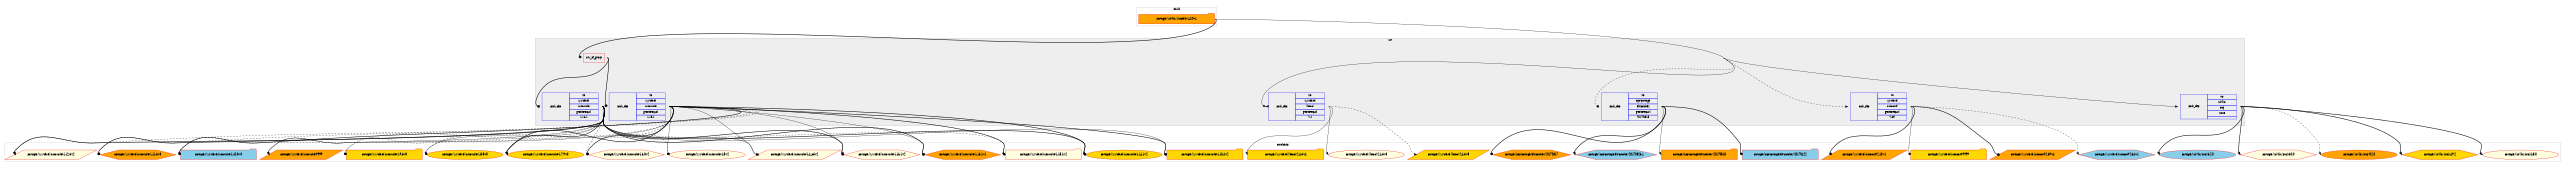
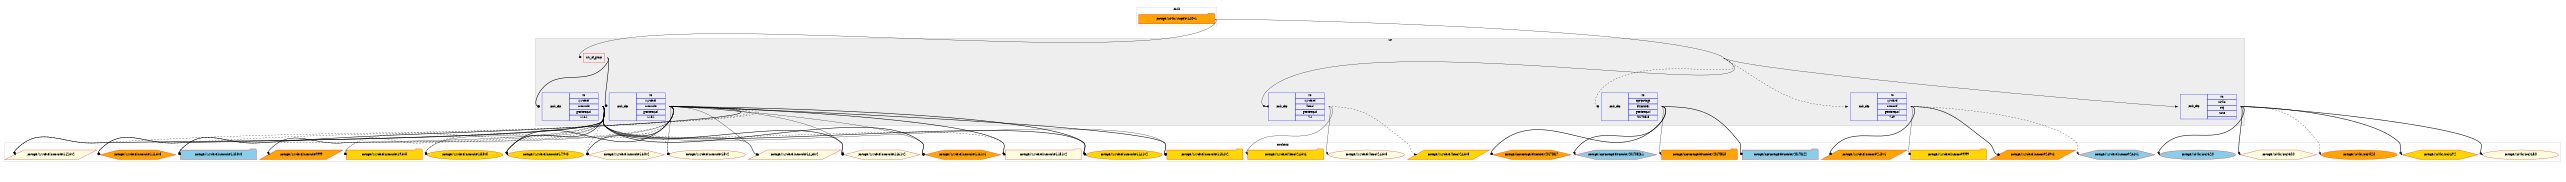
(850, 37) -> (850, 37)
